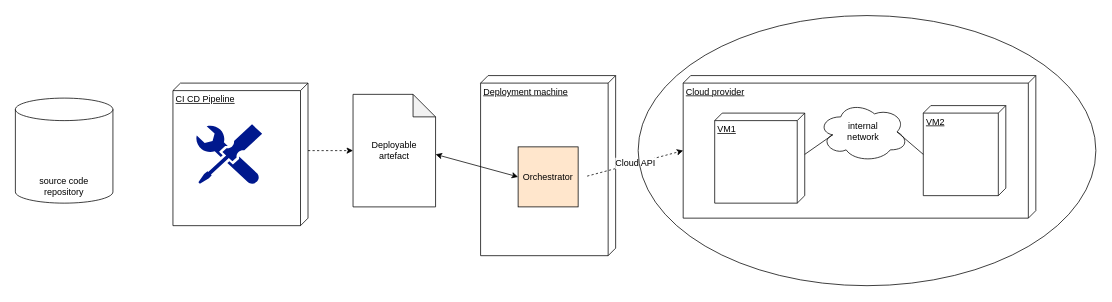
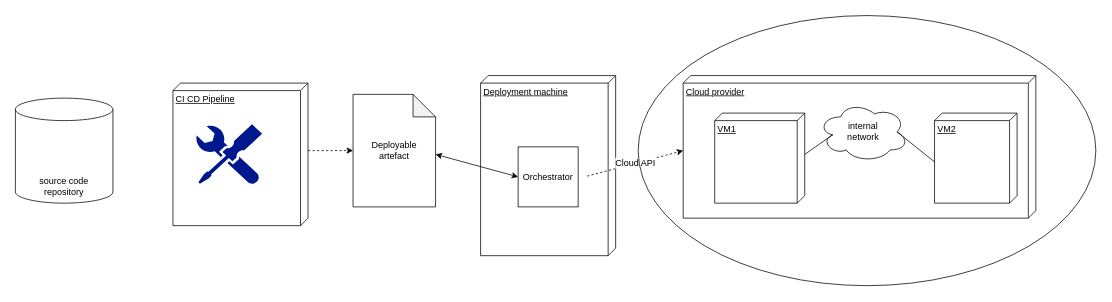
(964, 150) -> (975, 158)
(548, 177) -> (548, 177)
